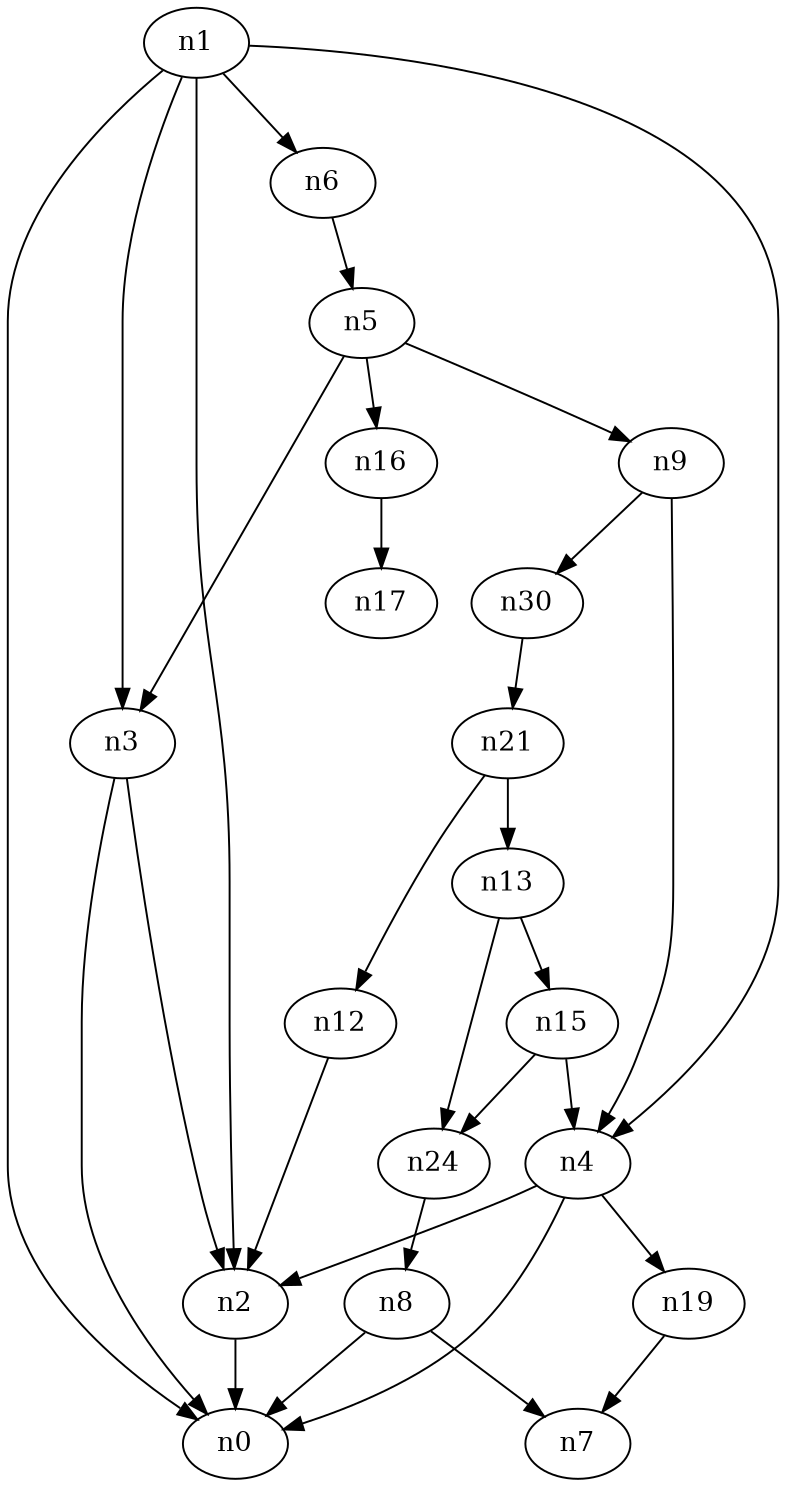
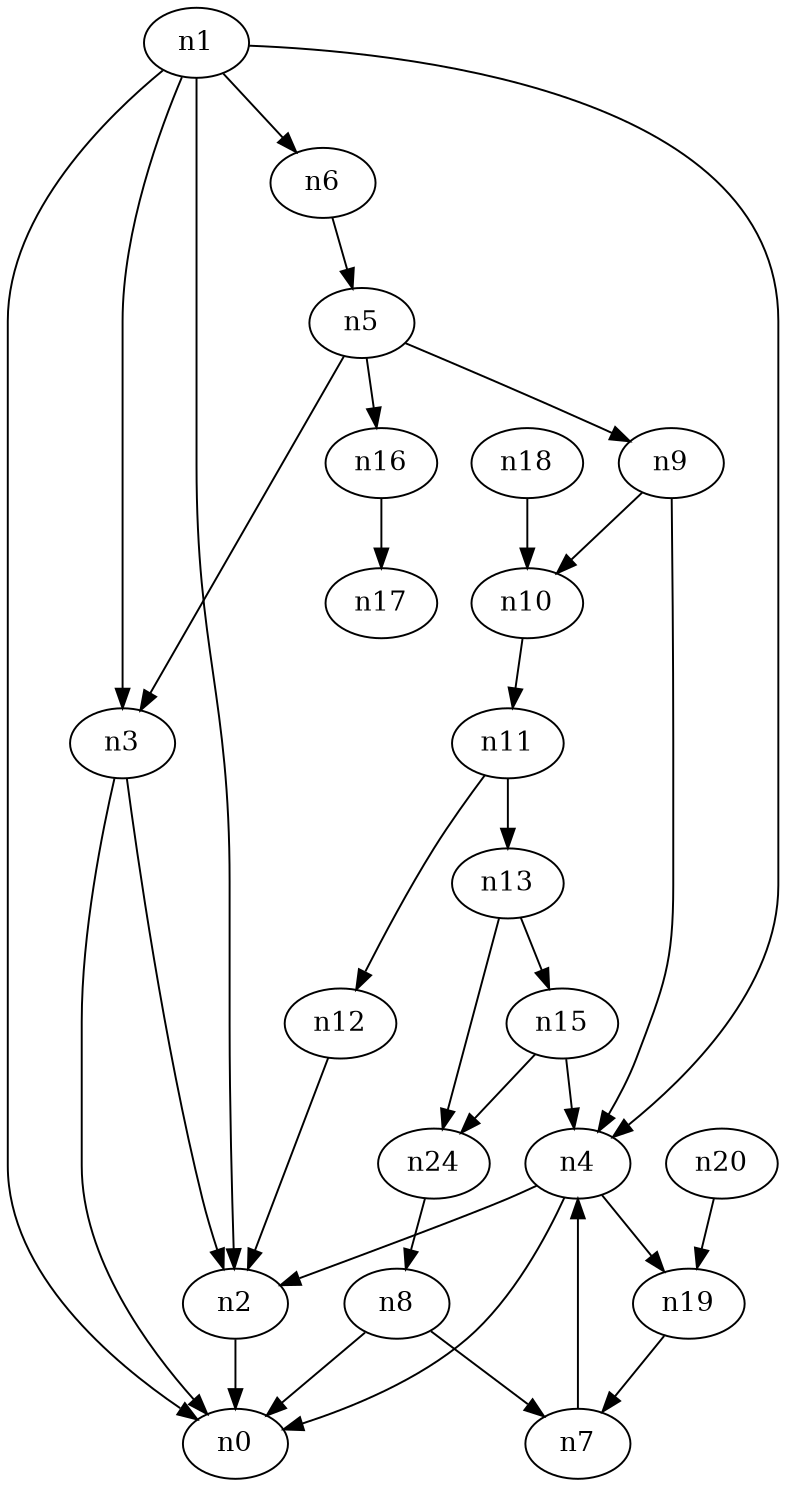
none -> (527, 463)
(527, 603) -> (527, 603)
(508, 743) -> (508, 743)
none -> (722, 1164)
none -> (578, 1314)
